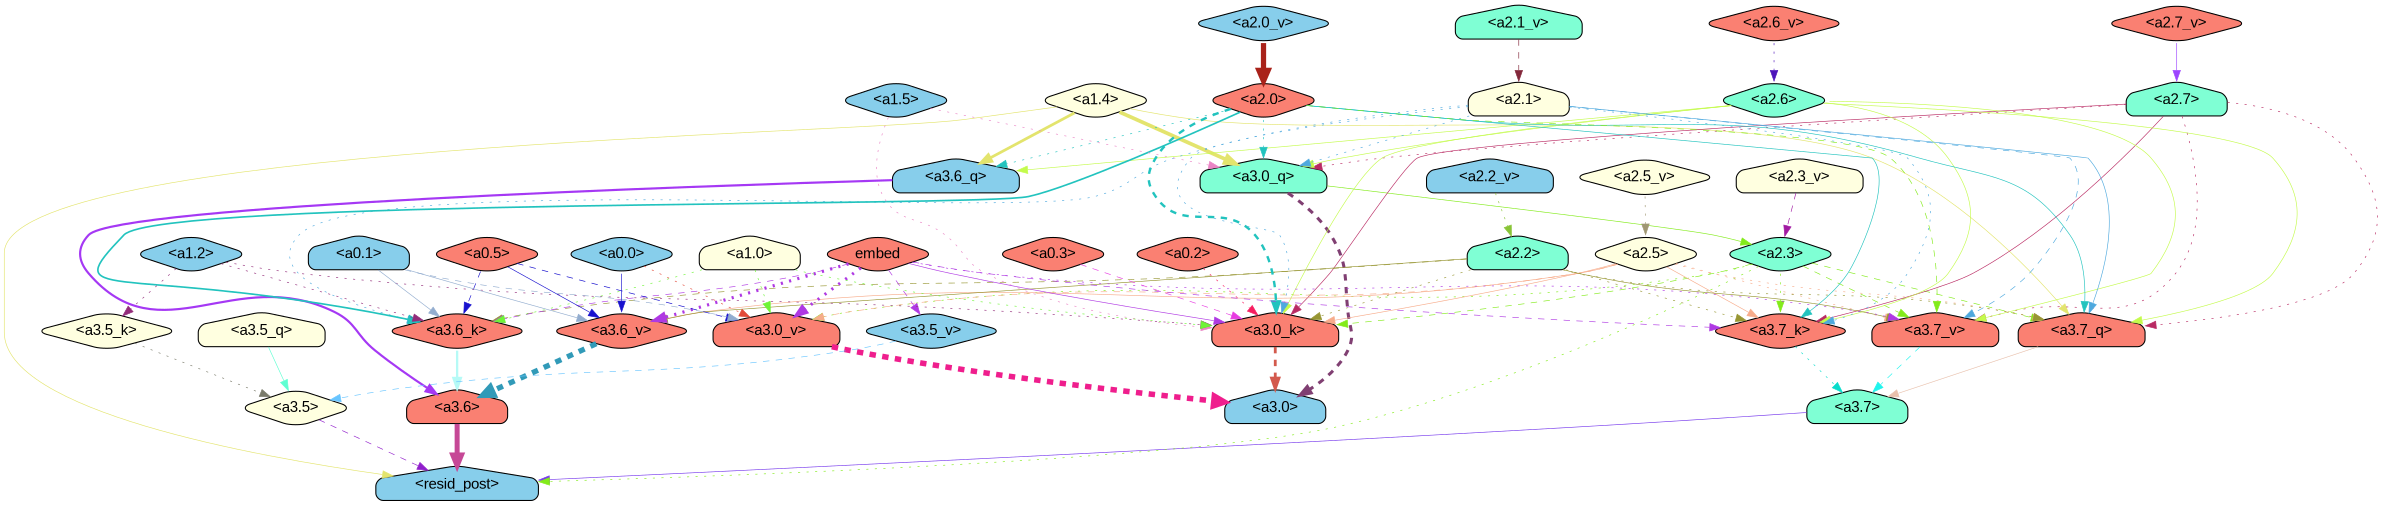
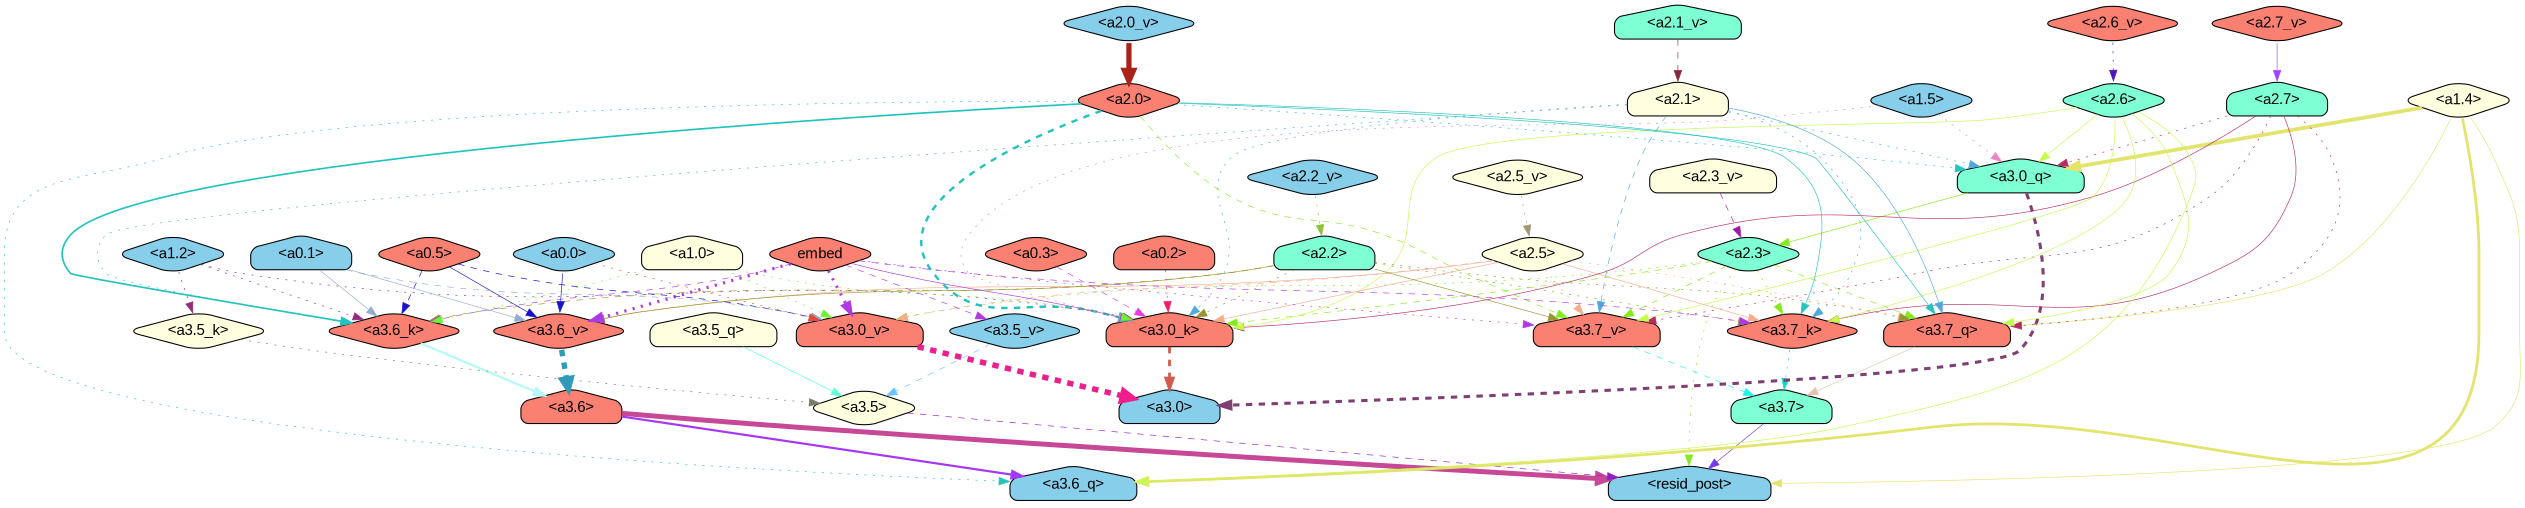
(1490, 177) -> (1313, 177)
(278, 208) -> (817, 446)
(1188, 254) -> (1164, 254)
